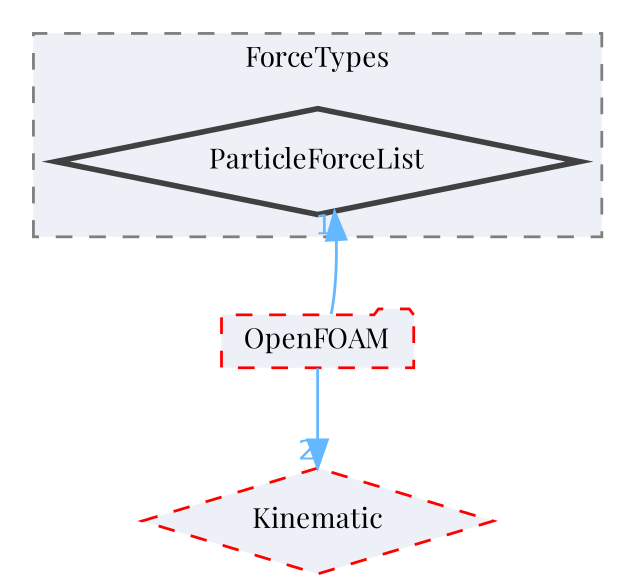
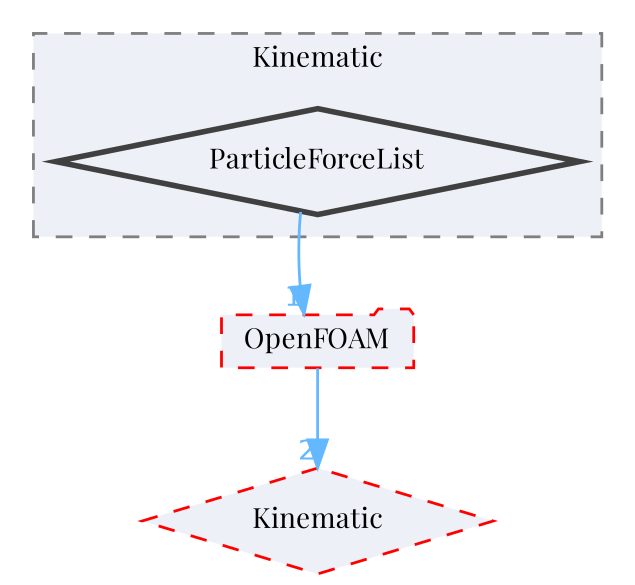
(318, 60) -> (318, 60)
(336, 277) -> (299, 255)
